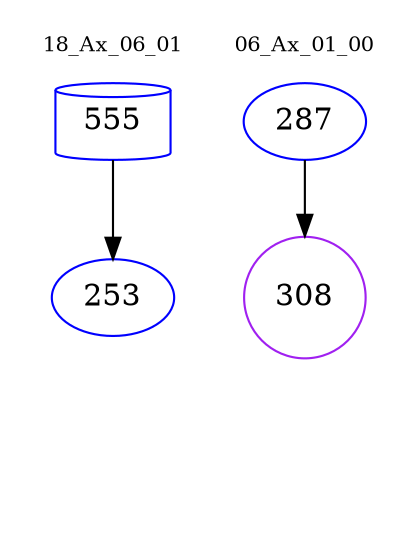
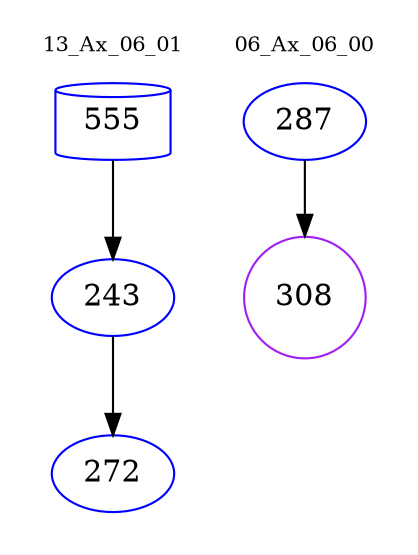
(113, 46) -> (113, 46)
(305, 46) -> (305, 46)
(113, 298) -> (113, 298)
none -> (113, 474)
